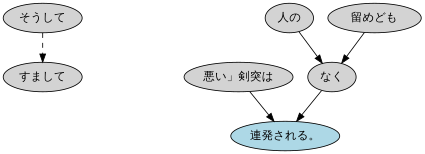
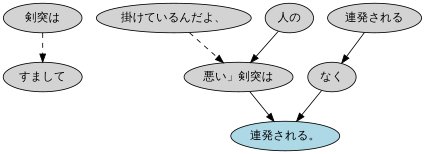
(43, 18) -> (43, 18)
none -> (174, 18)
(375, 18) -> (375, 18)
(308, 44) -> (267, 44)
